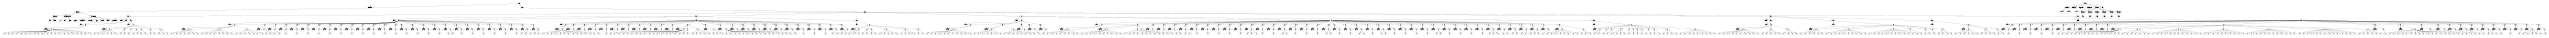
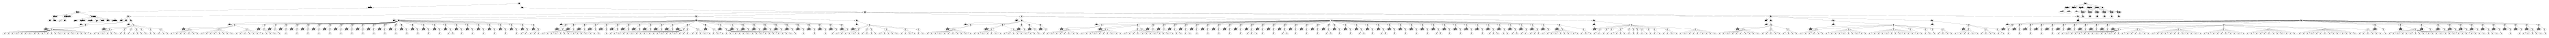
(70, 21) -> none
